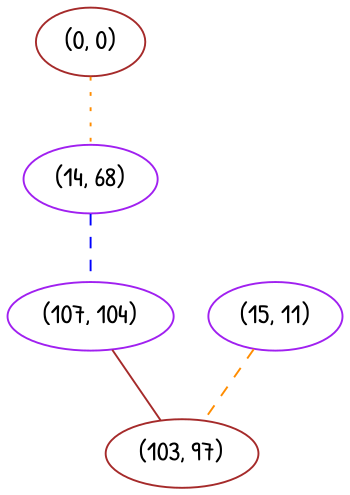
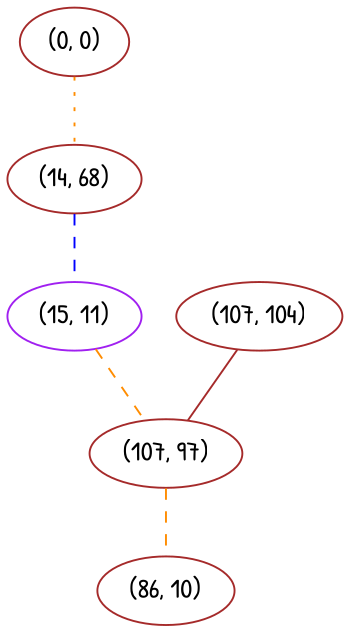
(91, 179) -> (75, 179)
(91, 248) -> (75, 248)
(91, 316) -> (259, 316)
(182, 454) -> (166, 454)
none -> (166, 591)
